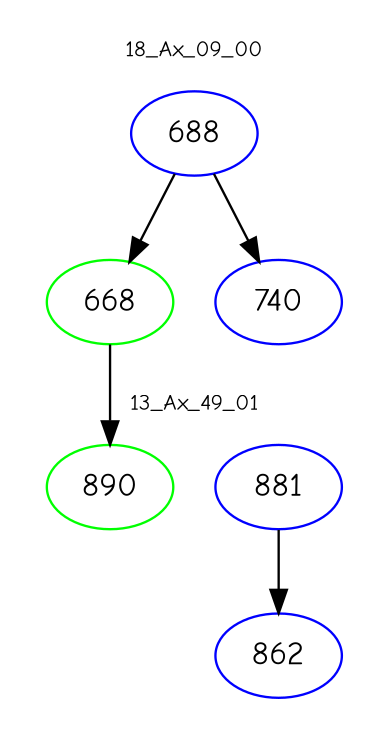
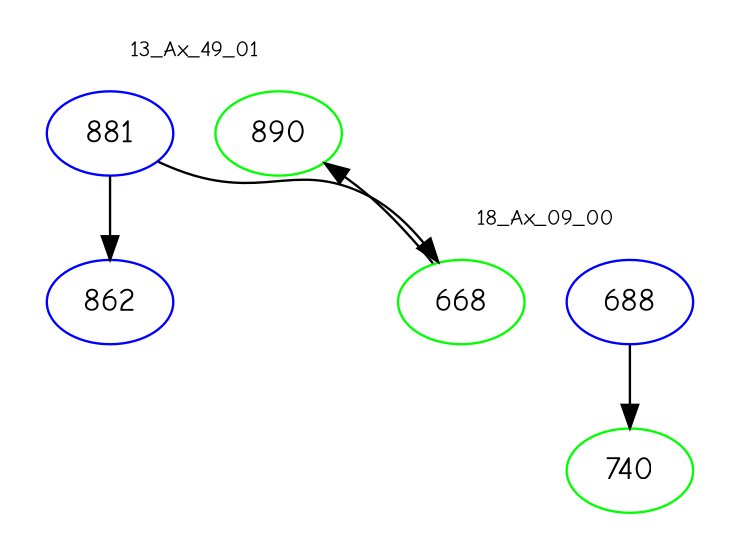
(158, 207) -> (299, 180)
(279, 302) -> (630, 471)
